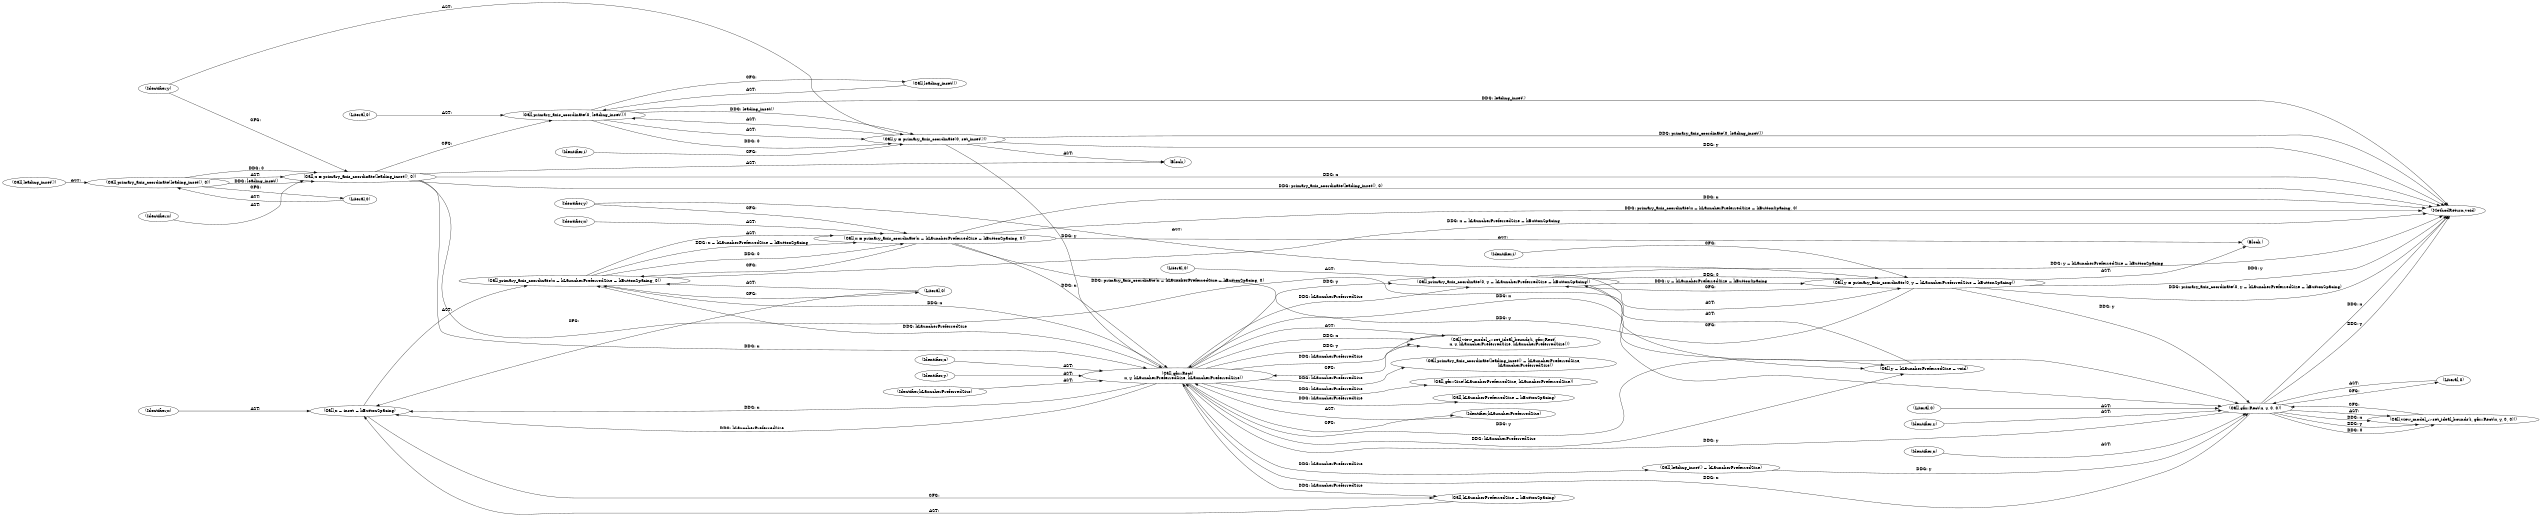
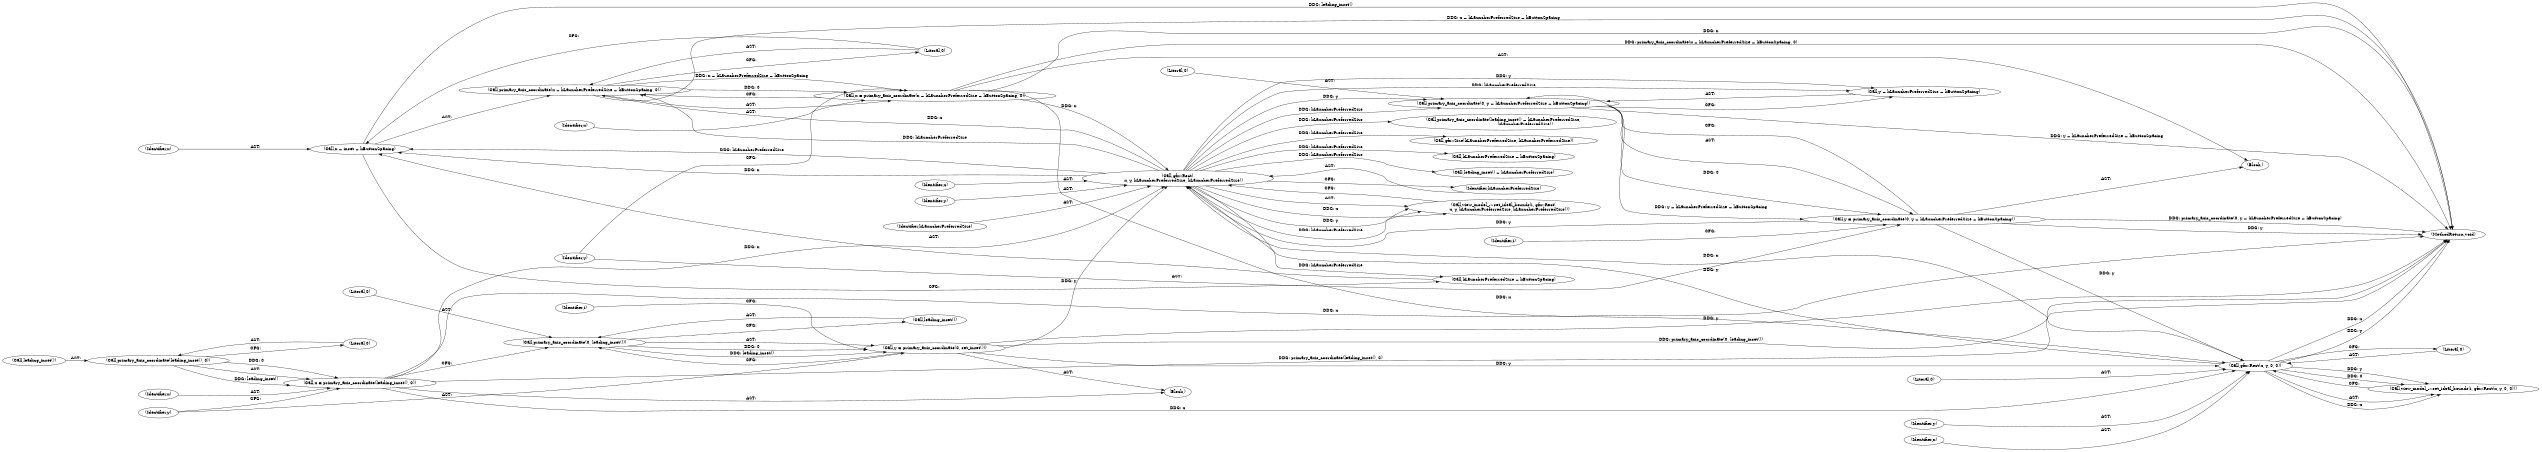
(1549, 101) -> (1449, 7)
(752, 119) -> (752, 360)
(1178, 281) -> (1178, 408)
(1924, 369) -> (1924, 92)
(2015, 473) -> (1594, 366)
